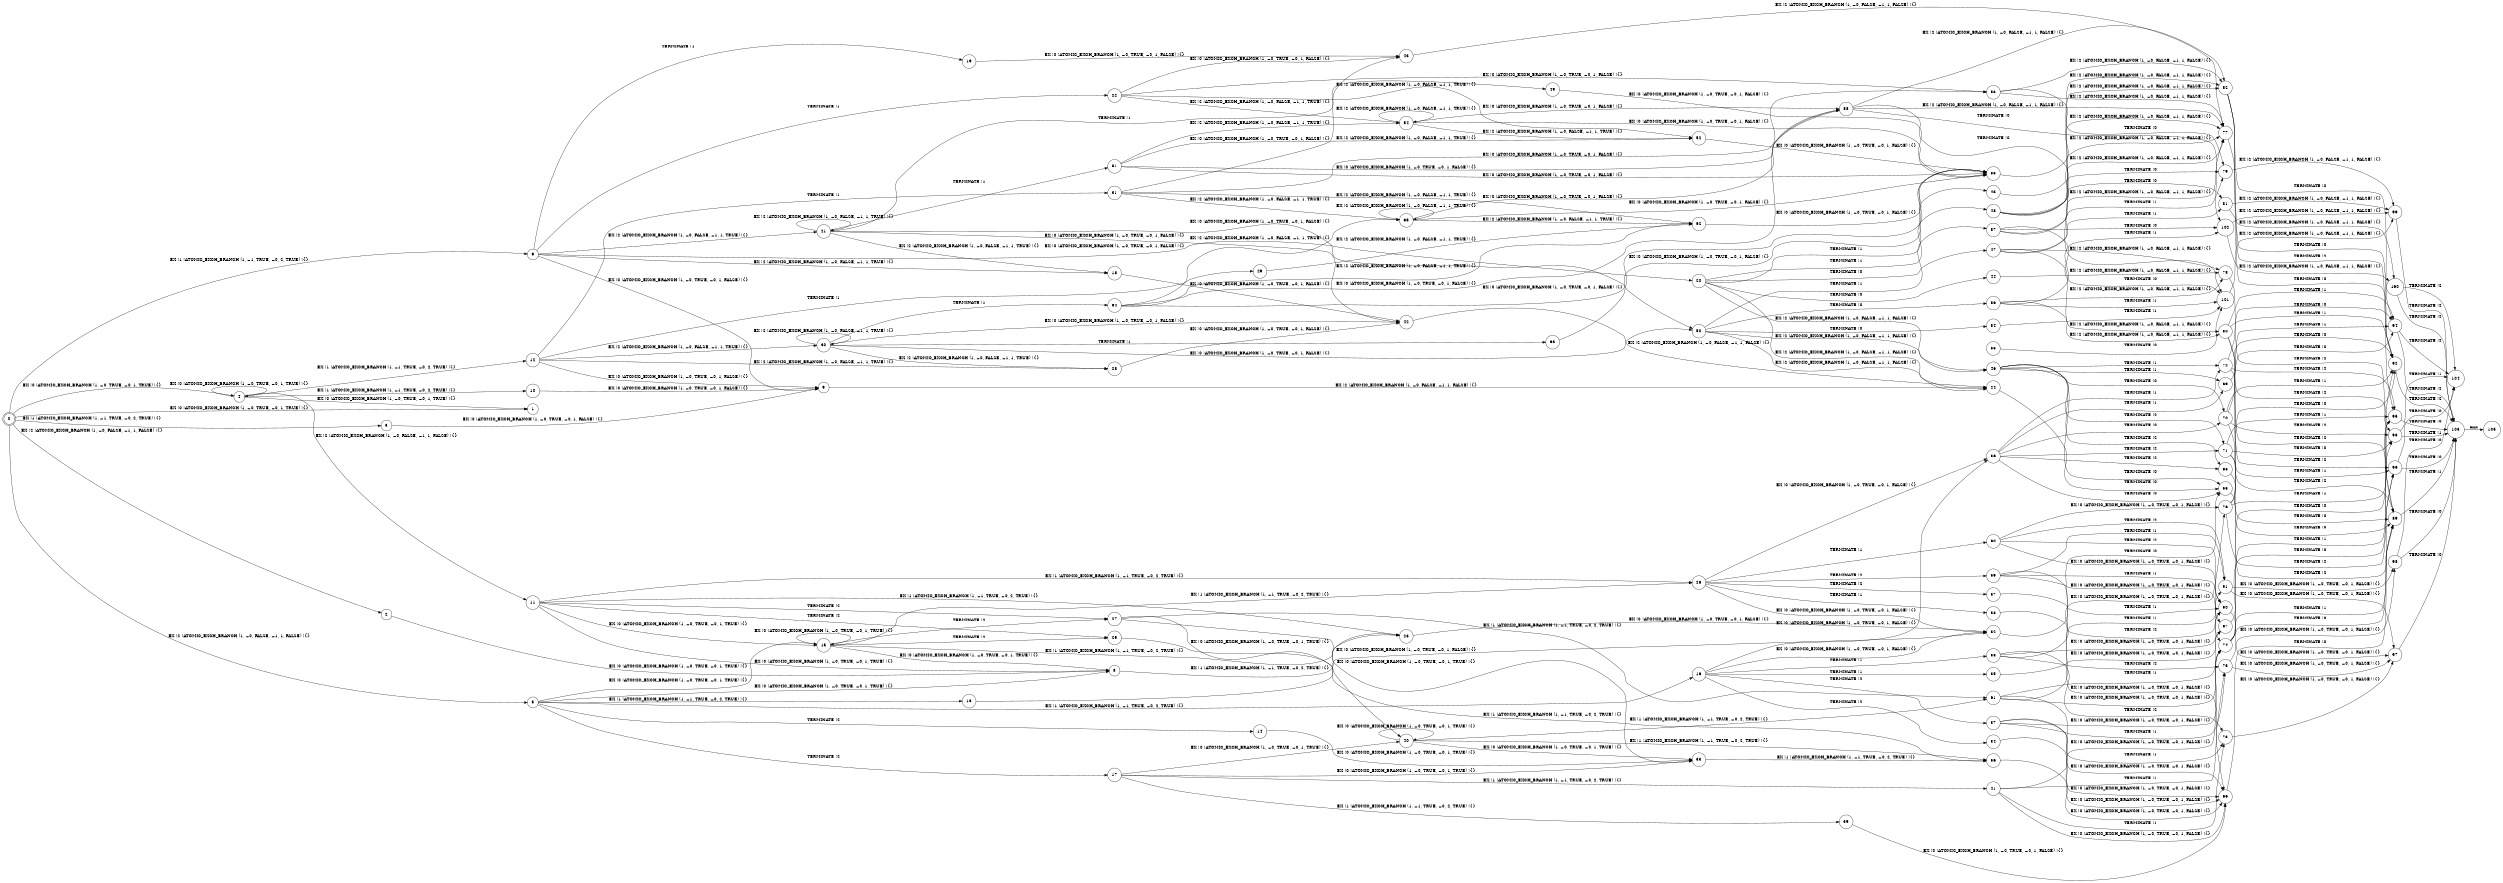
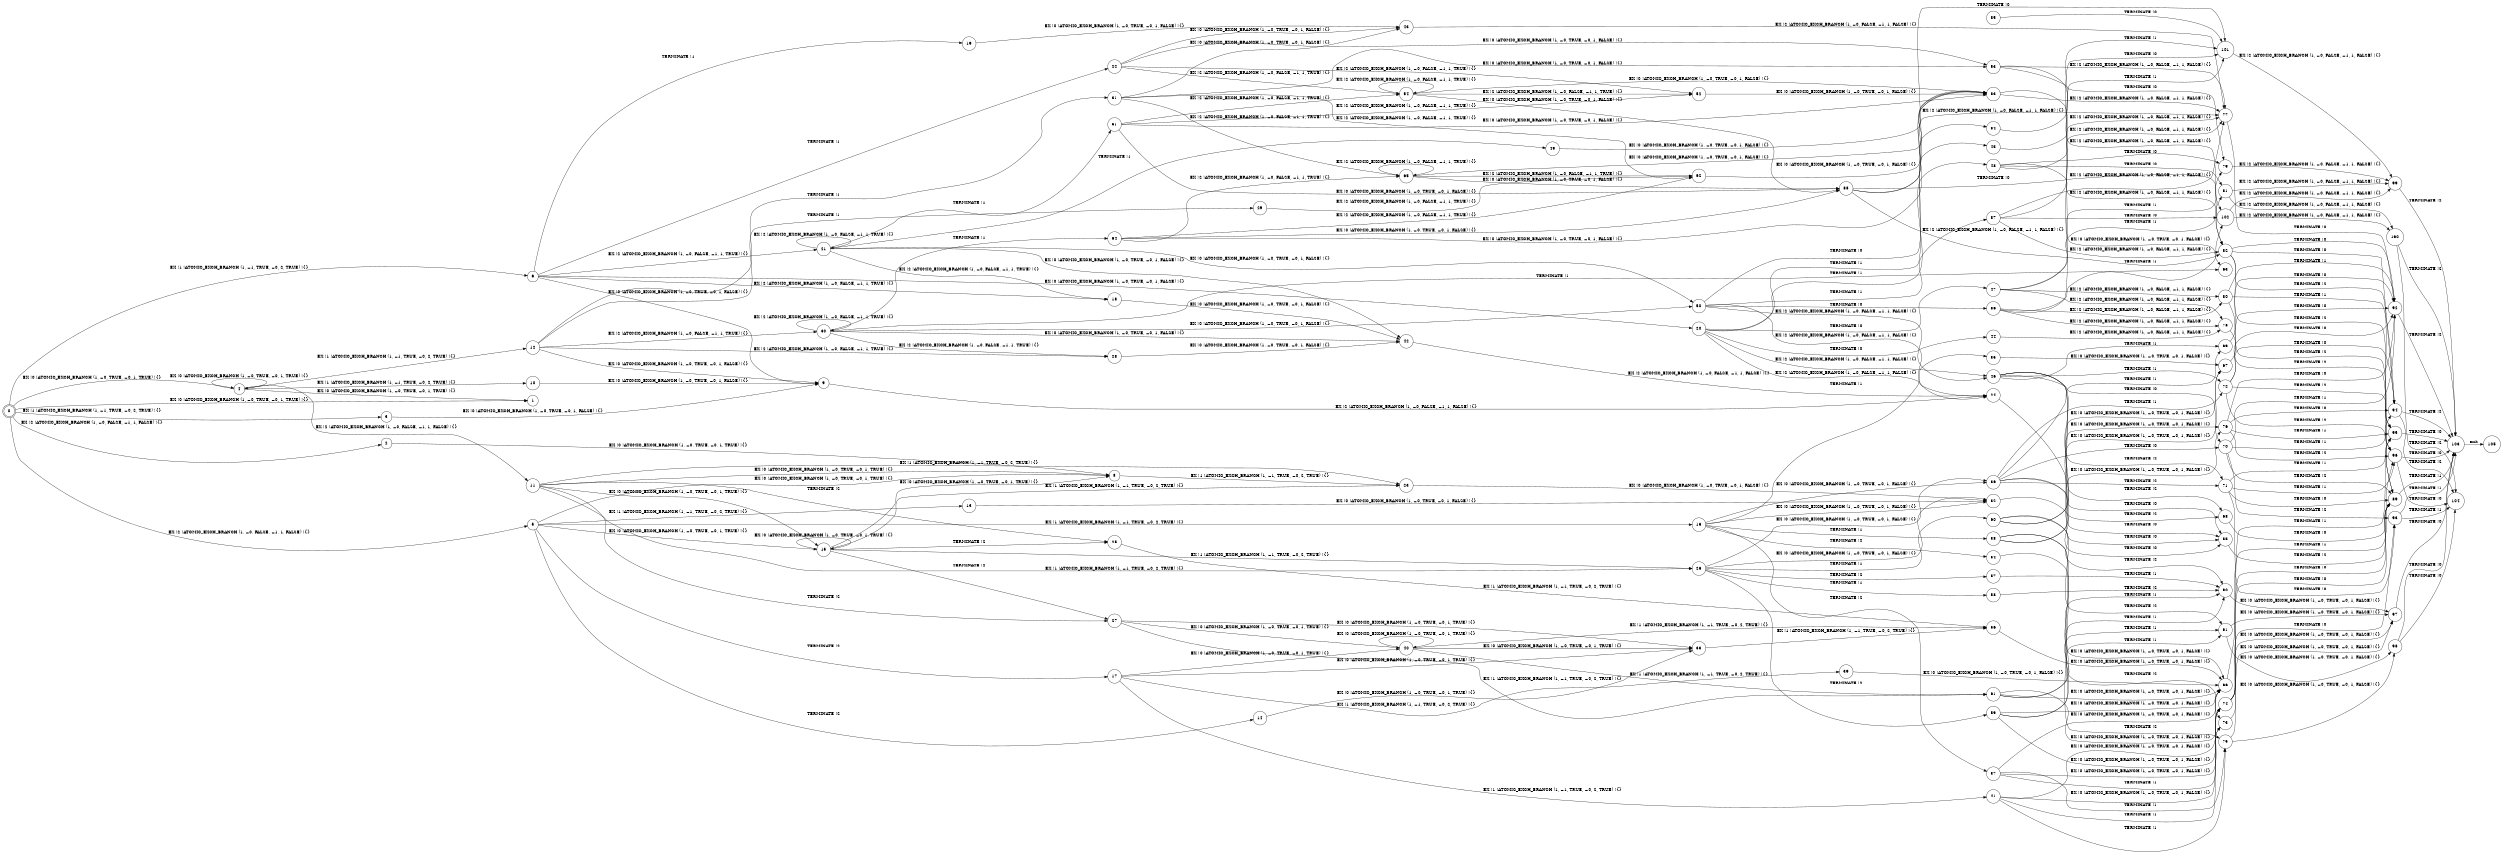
(1777, 246) -> (2074, 243)
none -> (2338, 322)
none -> (2296, 332)
(2296, 398) -> none
